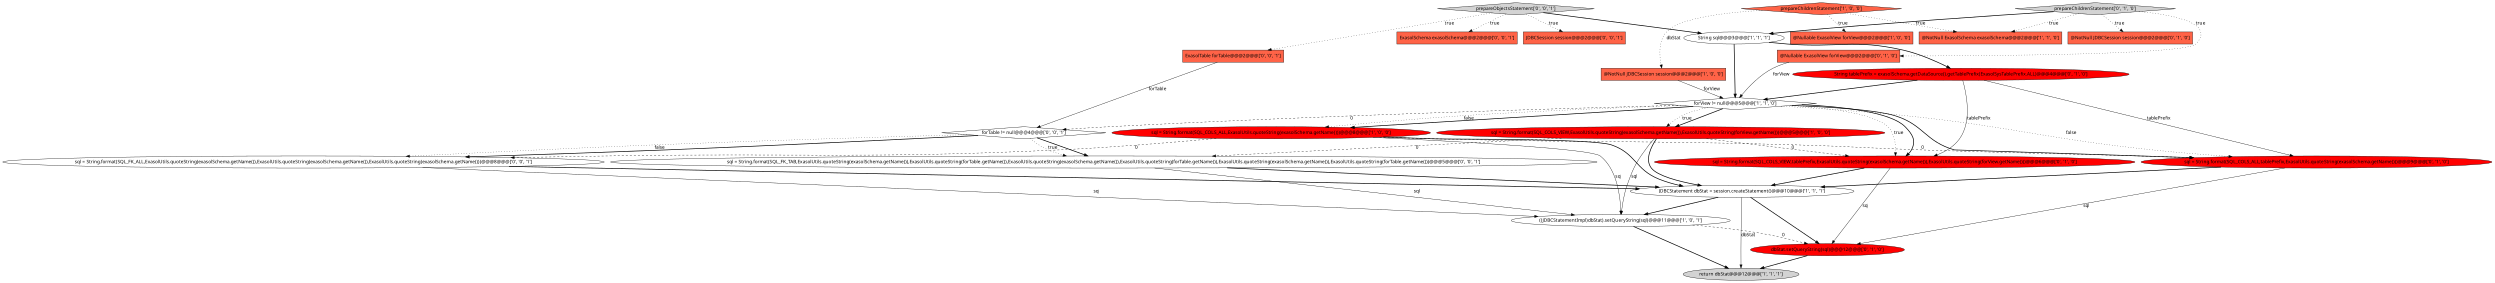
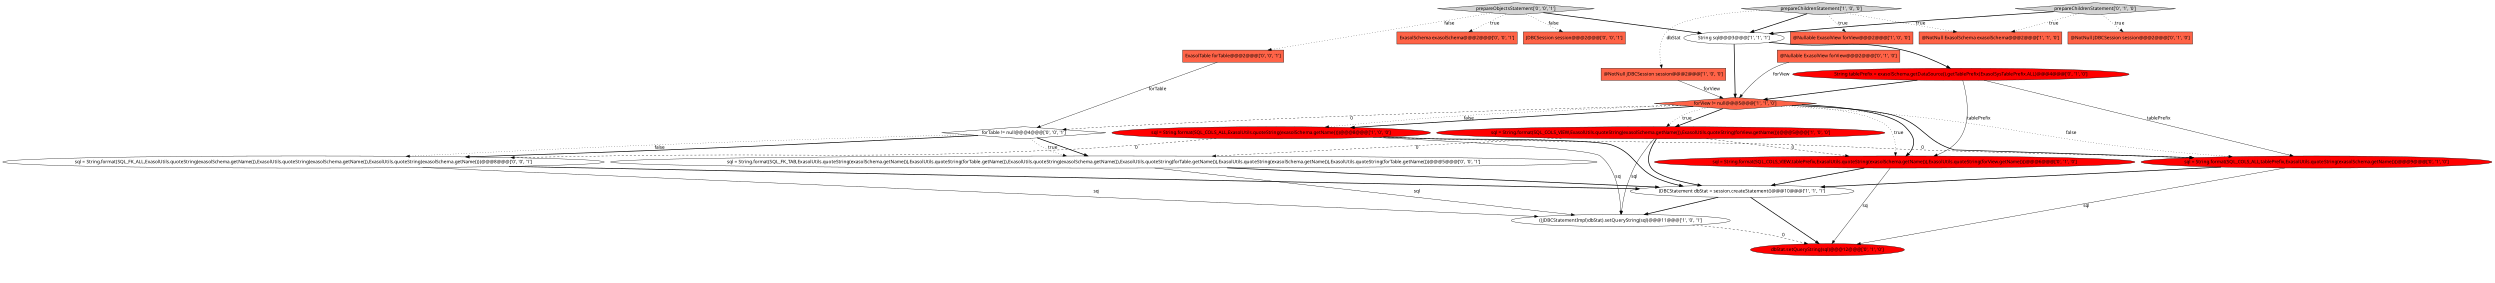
(1821, 9) -> (1821, 9)
none -> (1780, 22)
(1449, 23) -> (1449, 23)
(1554, 23) -> (1554, 23)
(2090, 54) -> none
(1735, 104) -> (1735, 104)
(1741, 274) -> none
